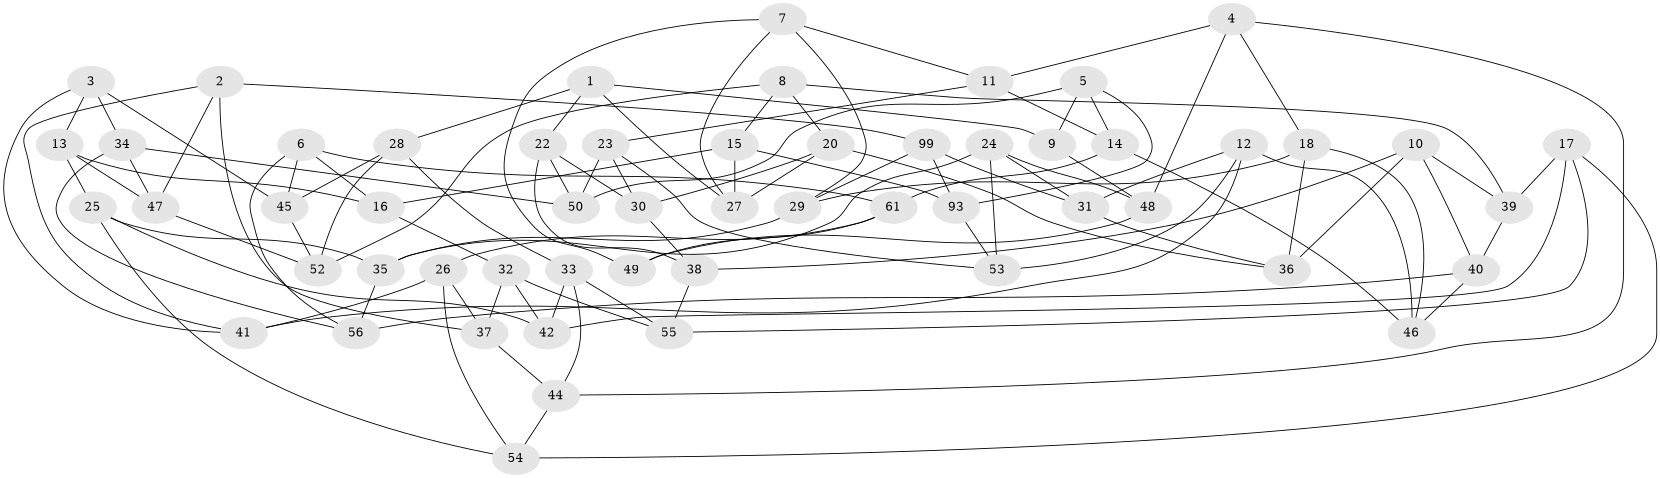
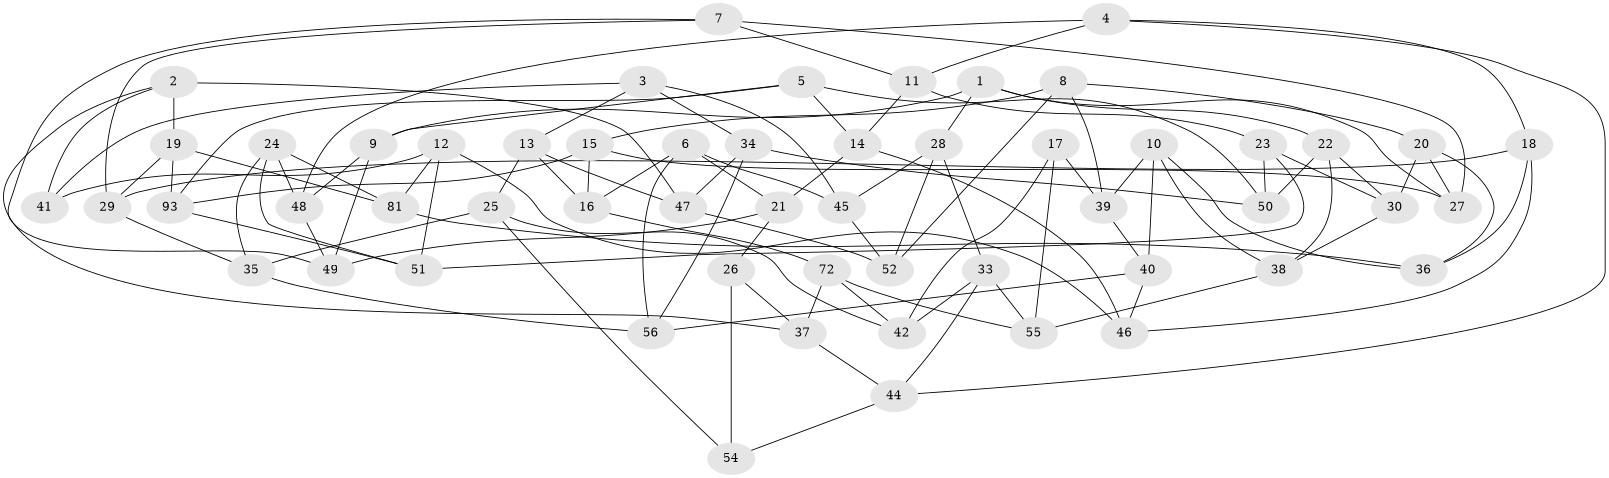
(927, 145) -> (174, 145)
none -> (352, 208)
(894, 208) -> (779, 208)
(1085, 208) -> (395, 208)
(506, 270) -> (827, 270)
(997, 270) -> (419, 270)
(354, 305) -> none
(1210, 435) -> none
